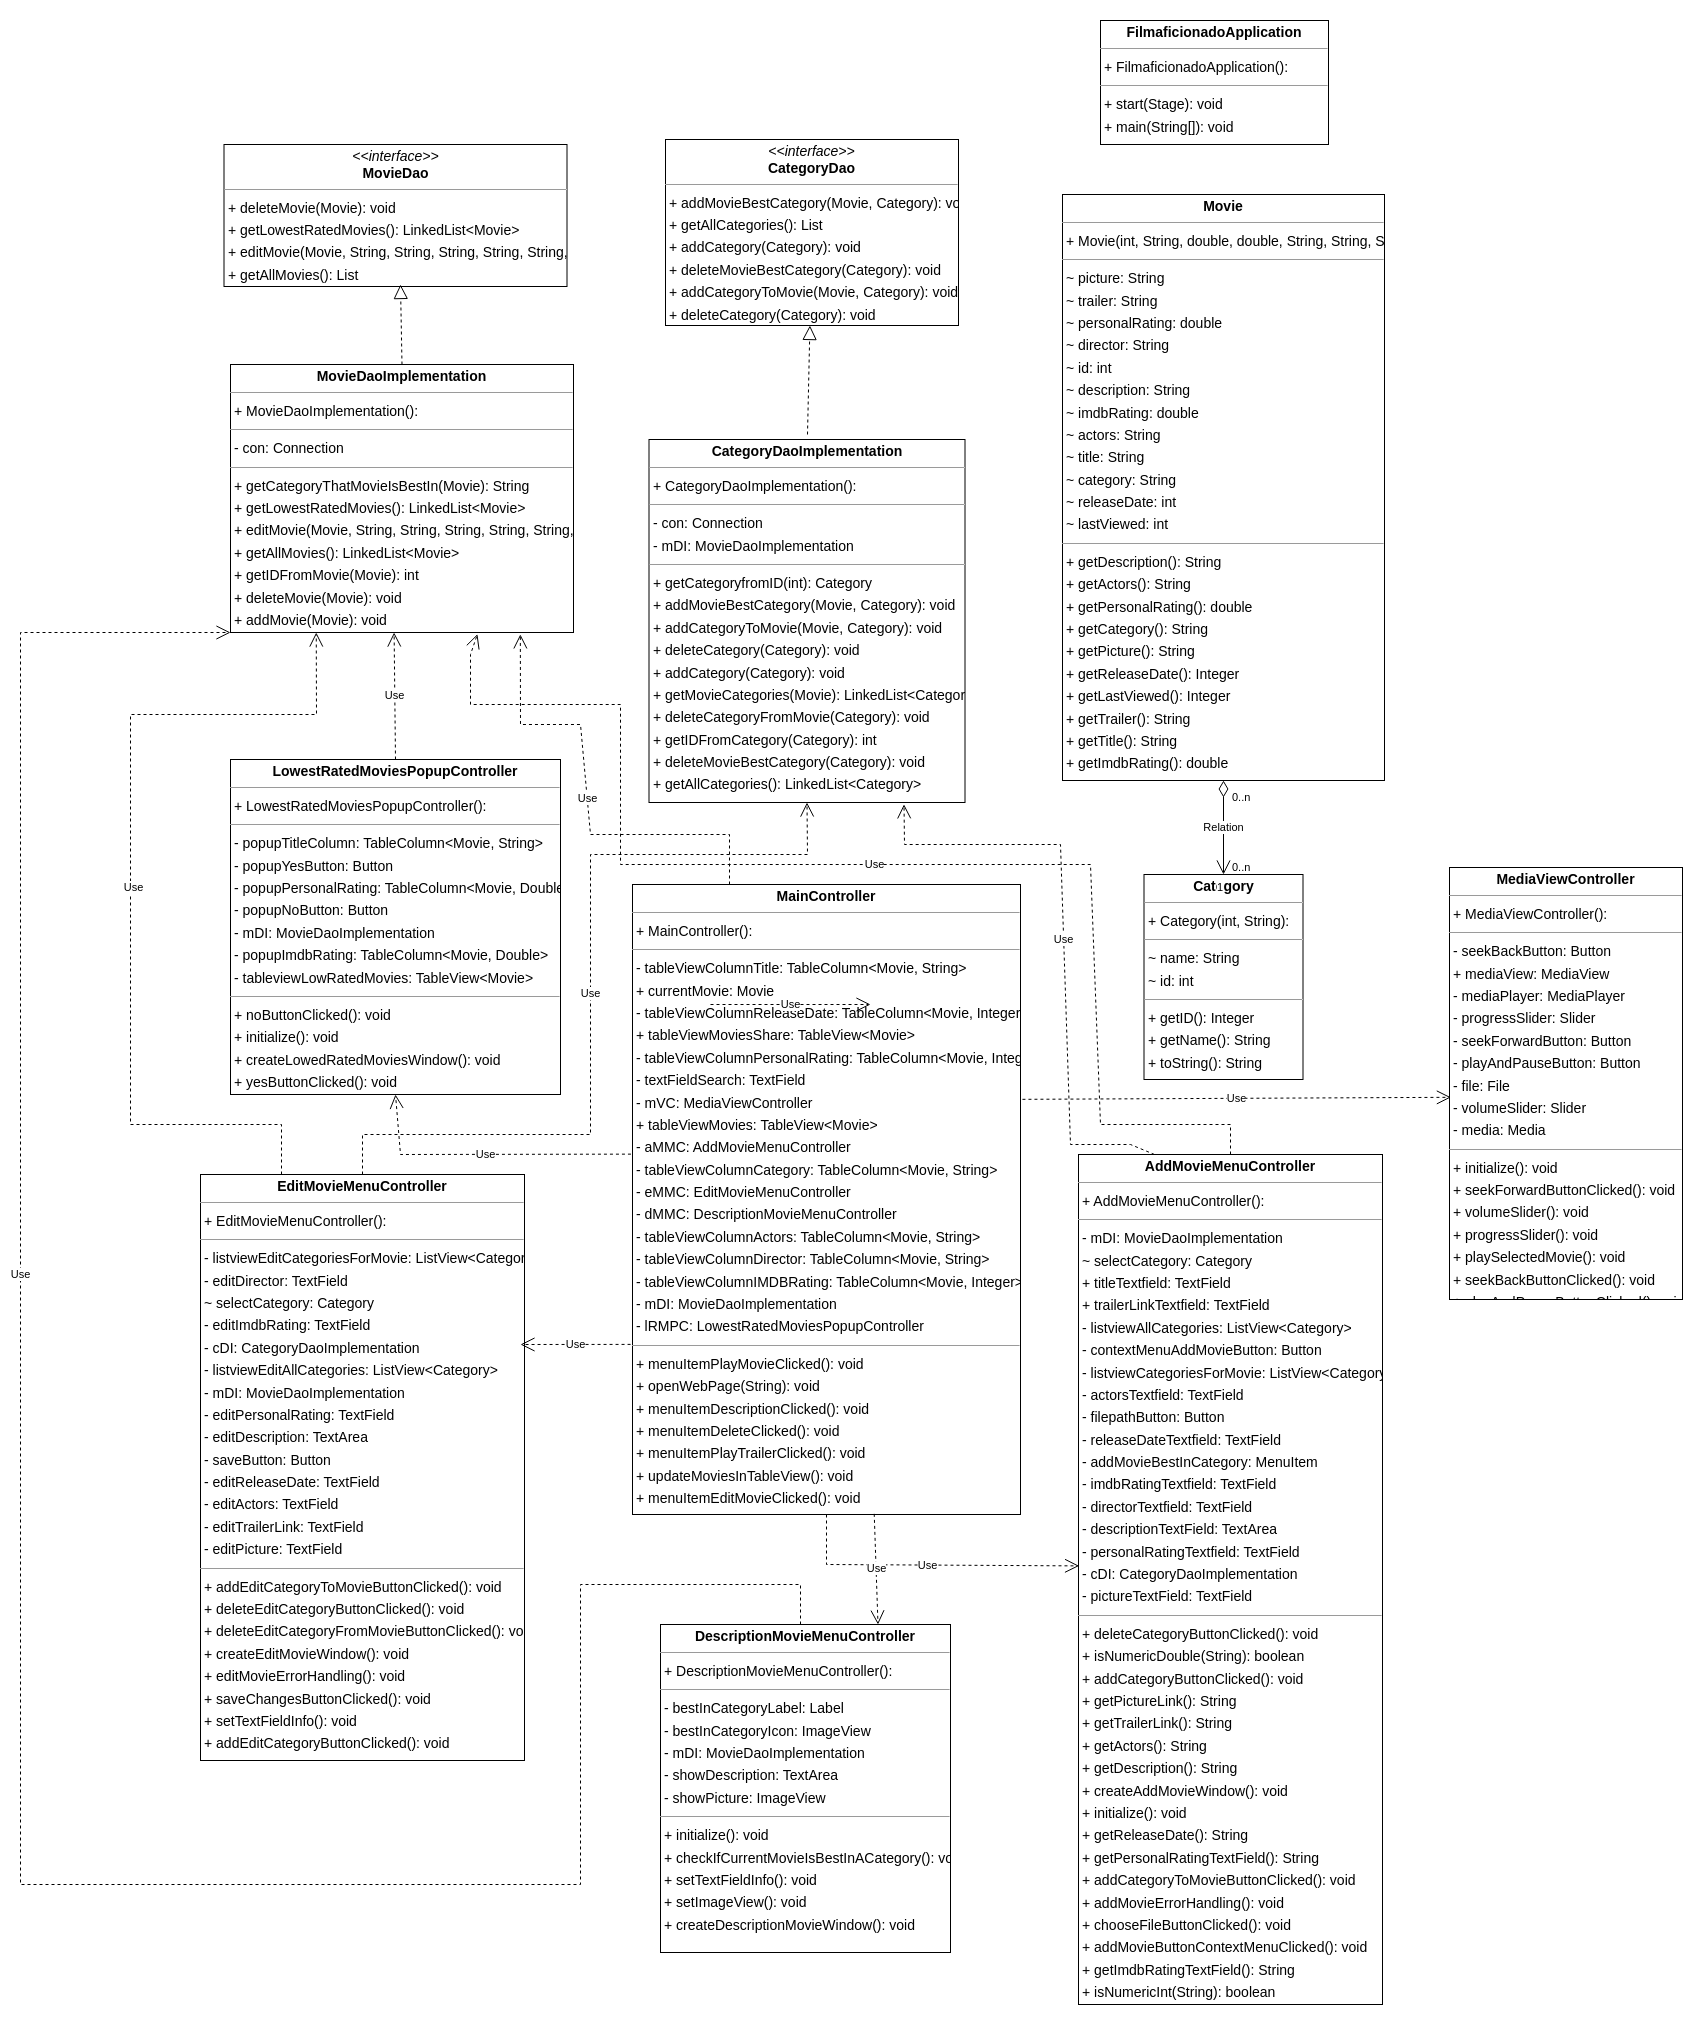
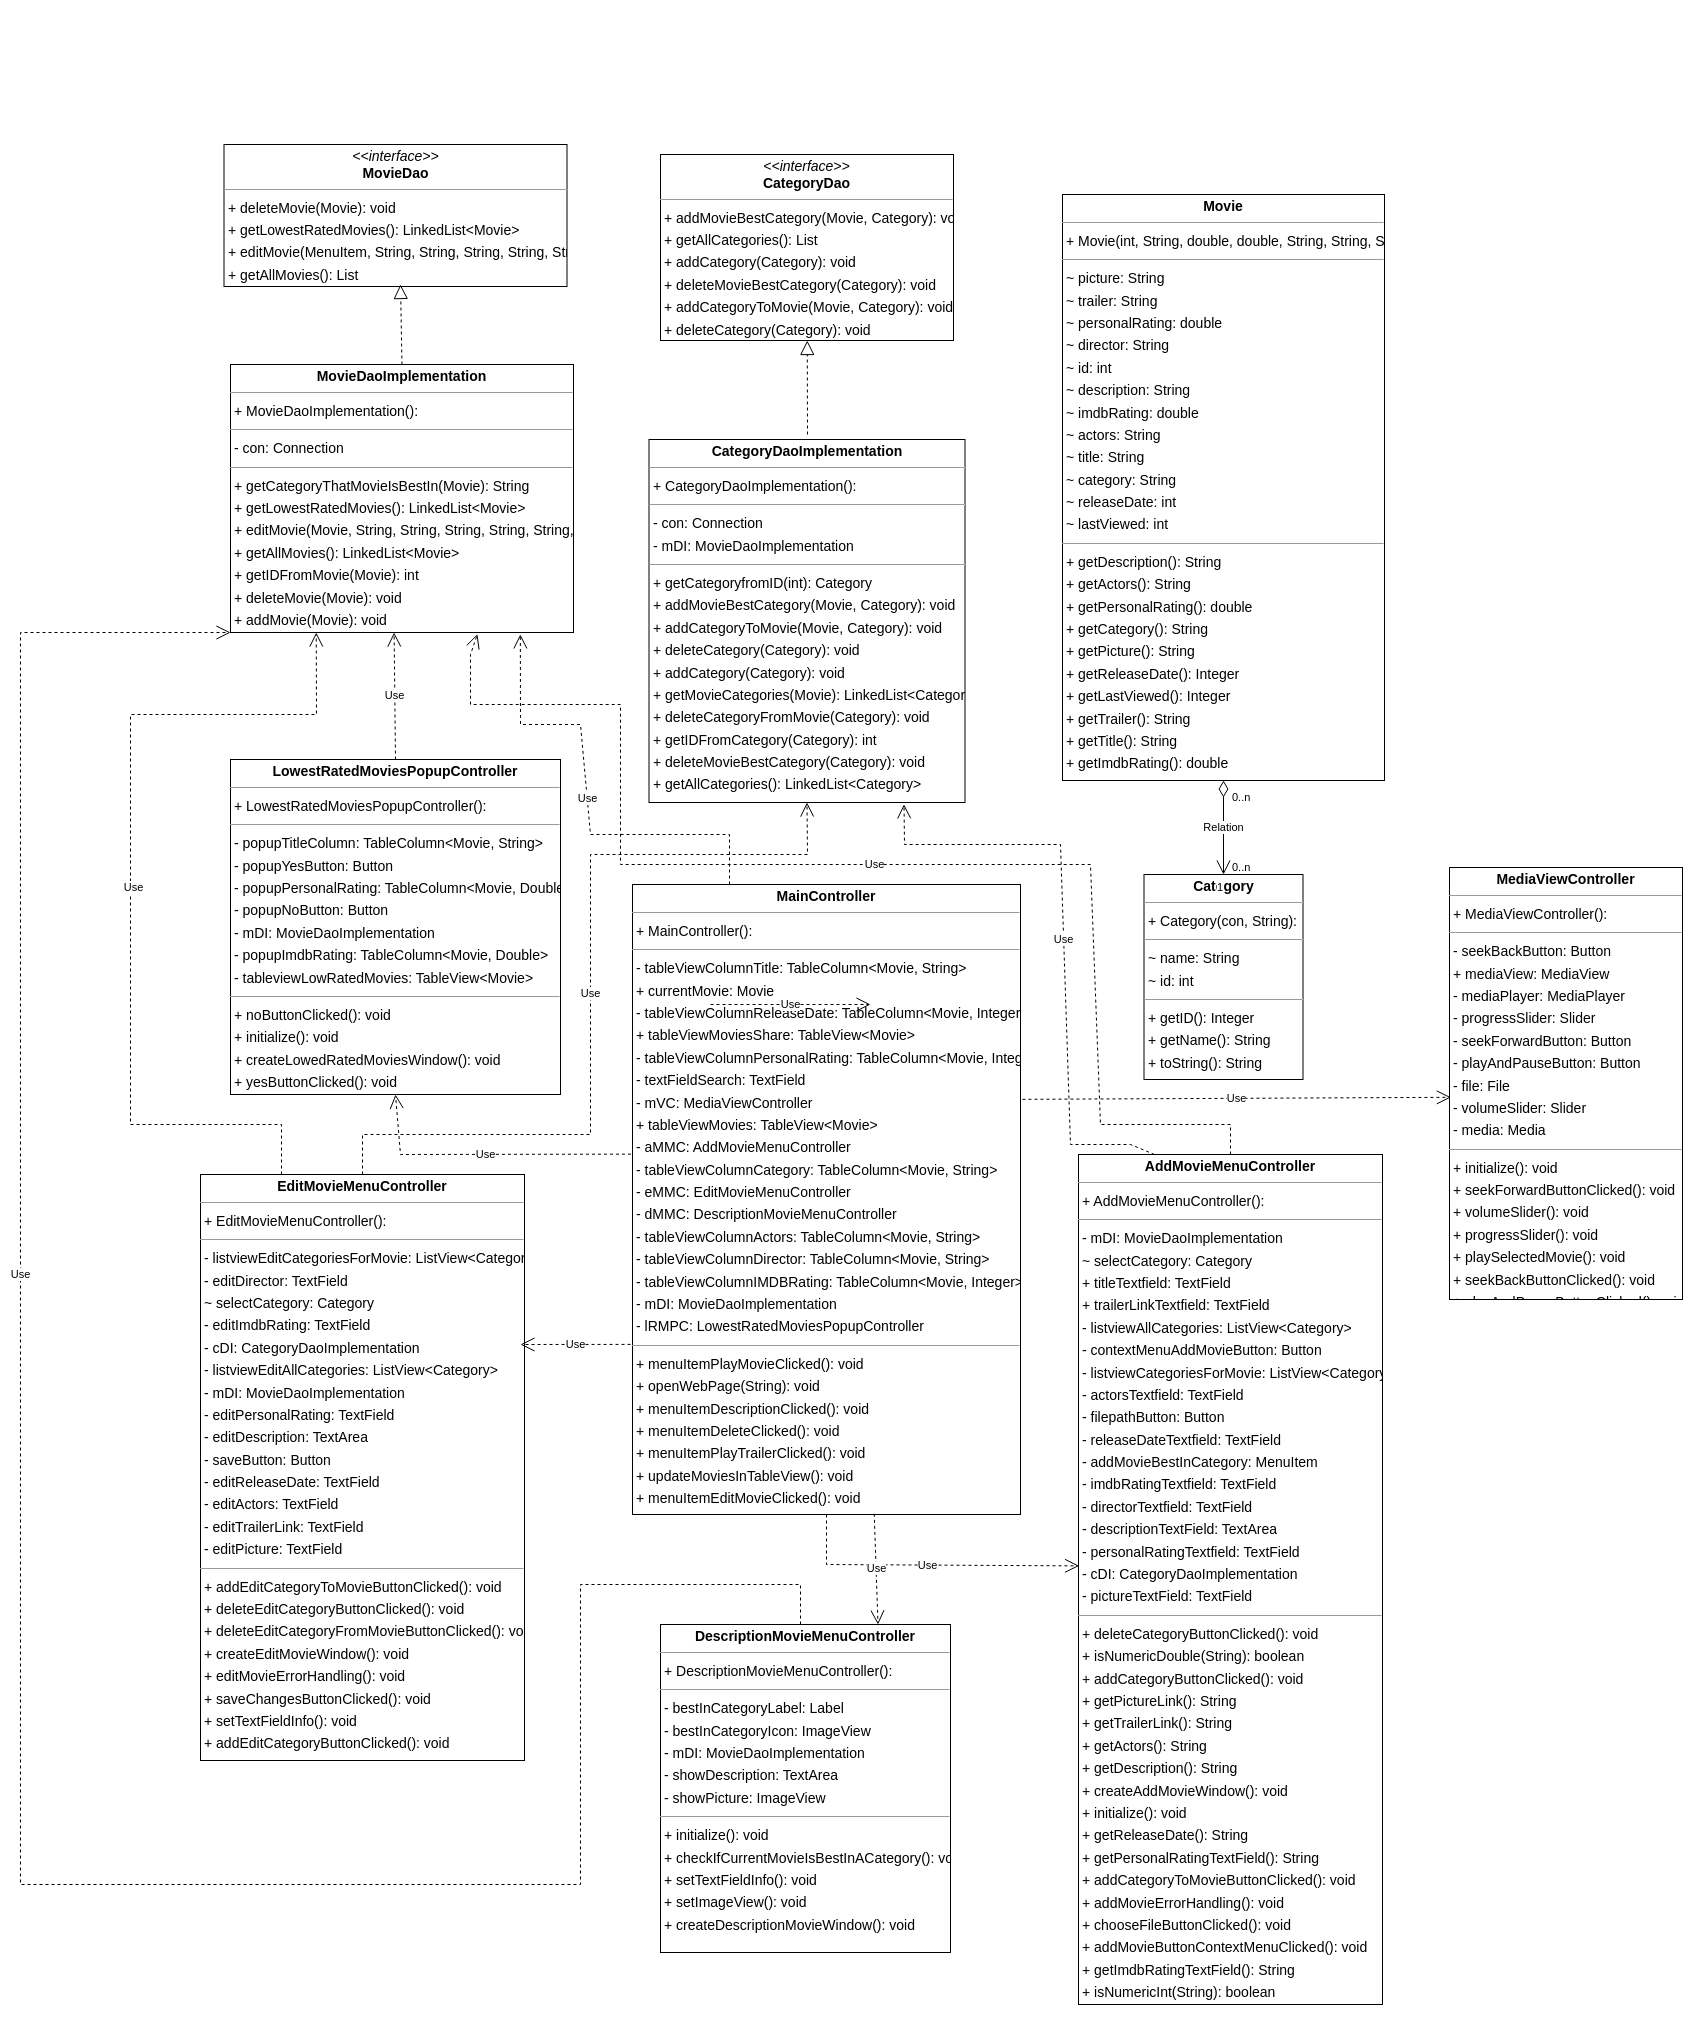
(1215, 83) -> none
(539, 203) -> (553, 203)
(812, 233) -> (807, 248)
(1228, 933) -> (1229, 933)
